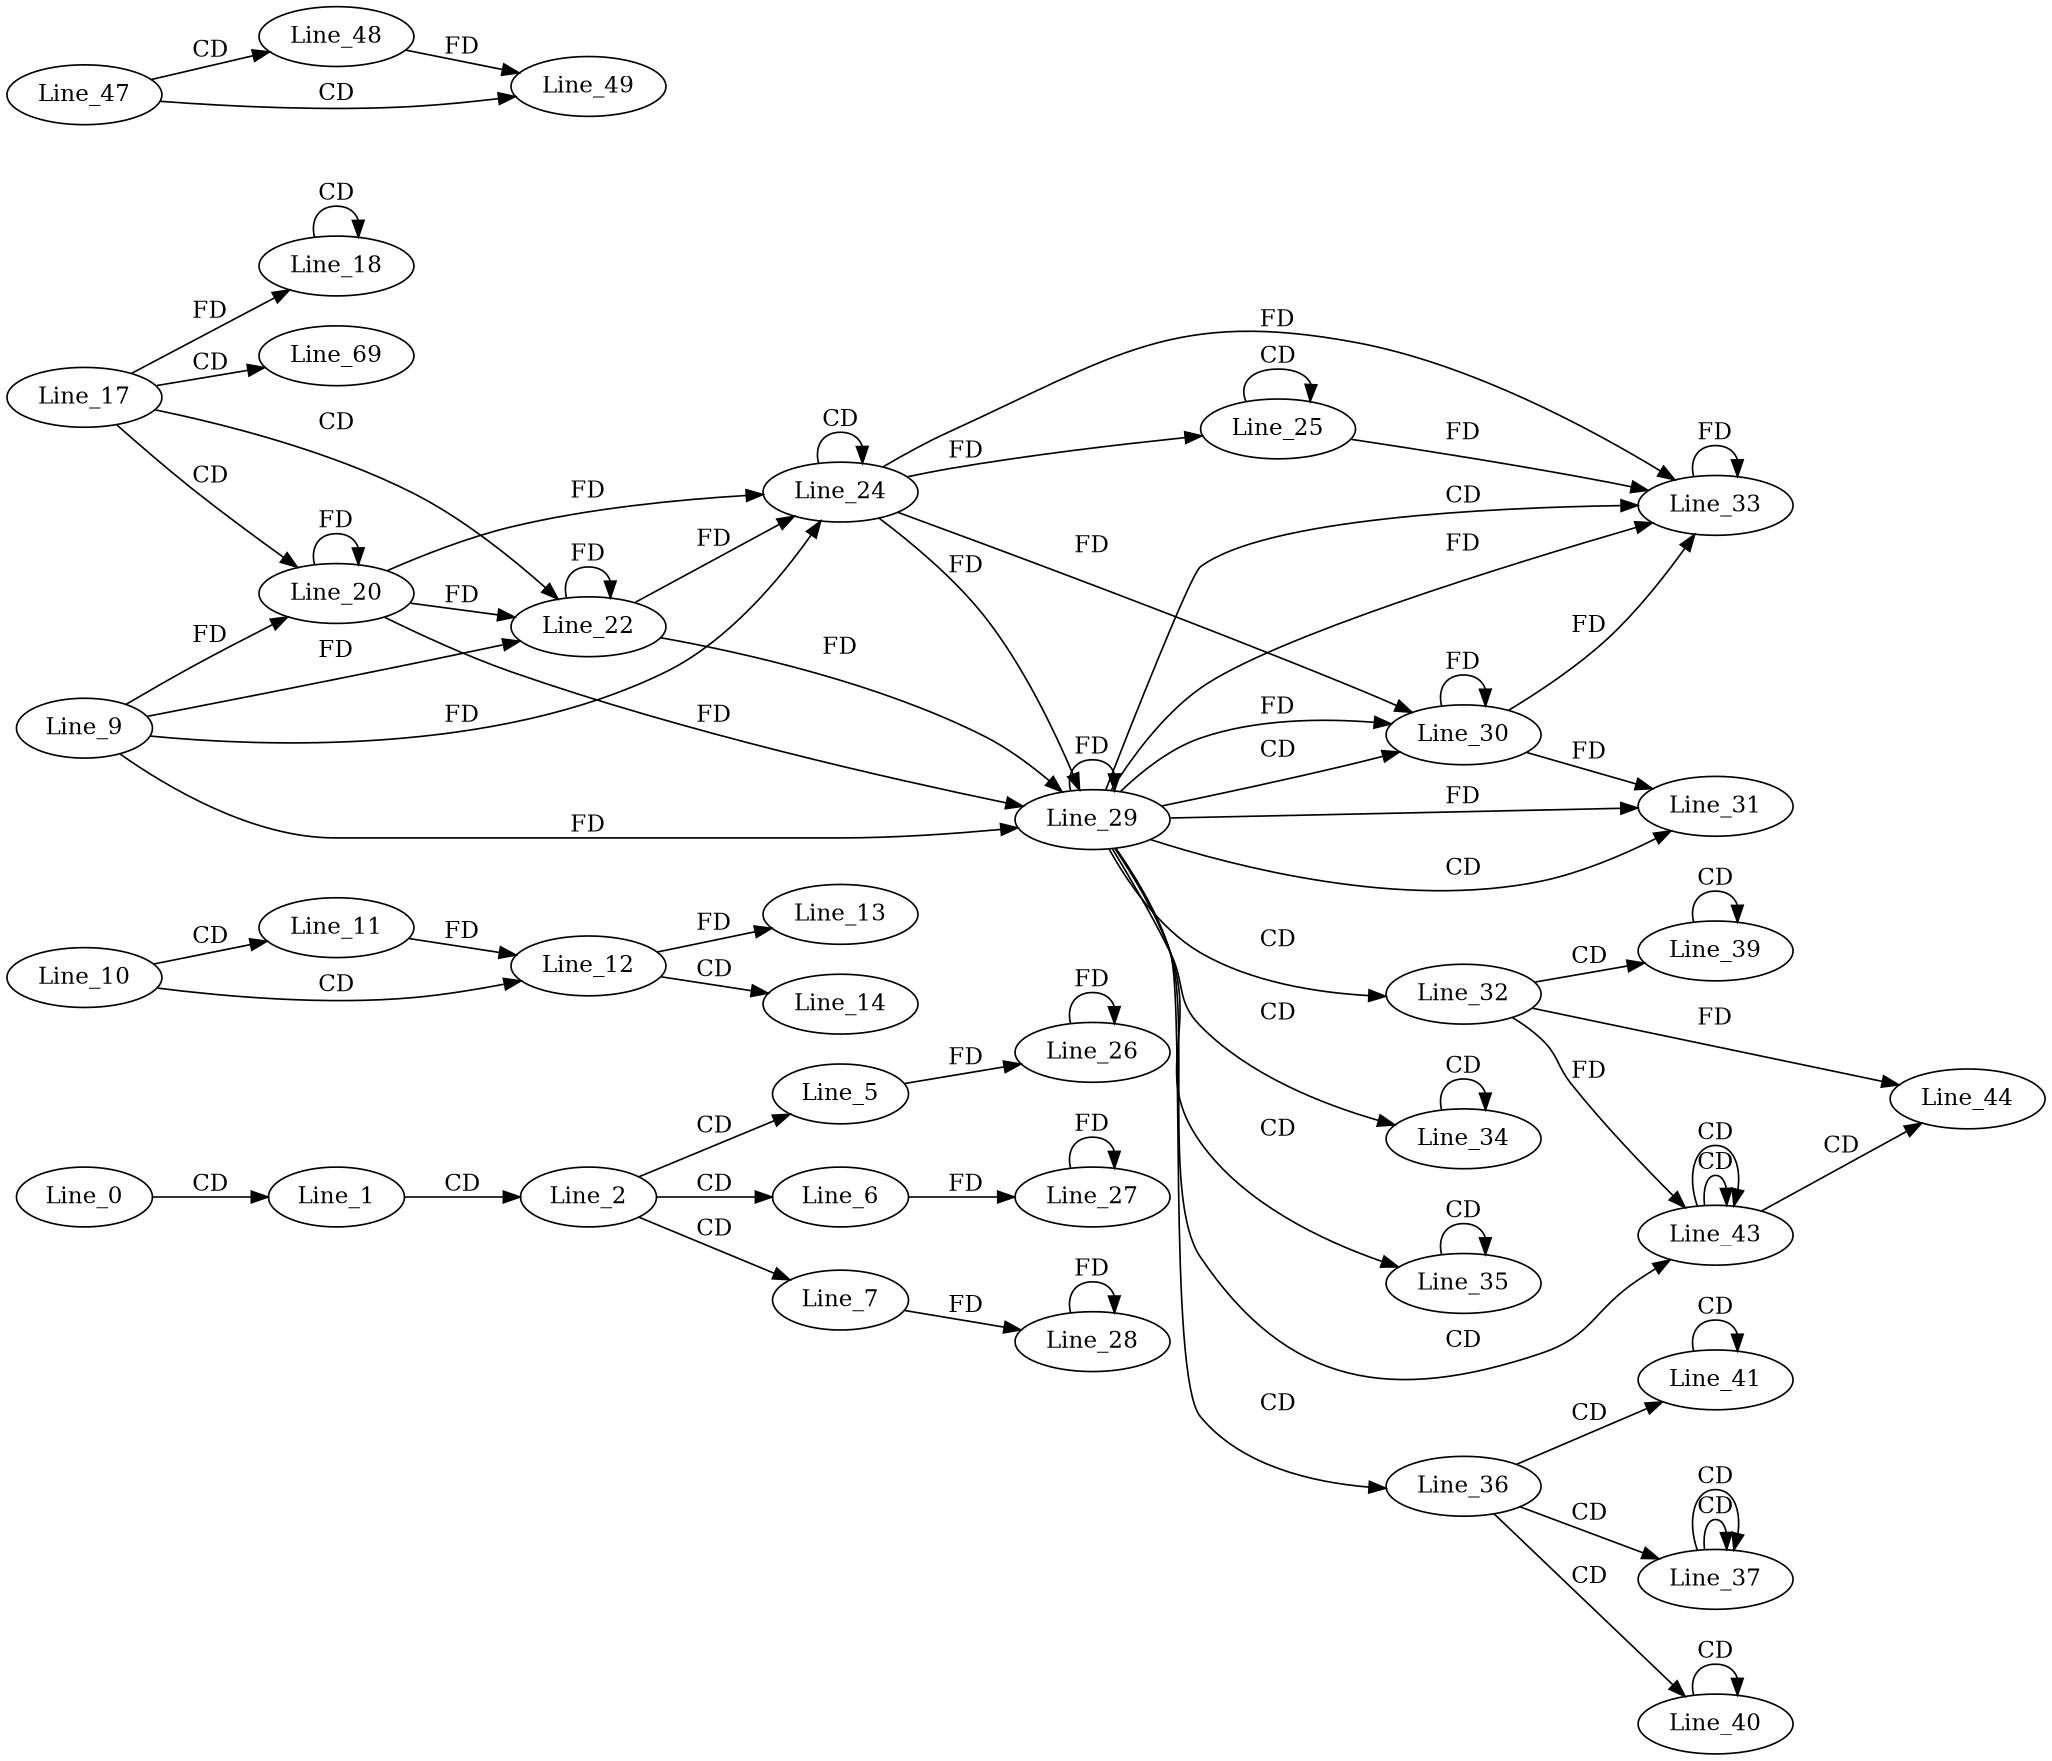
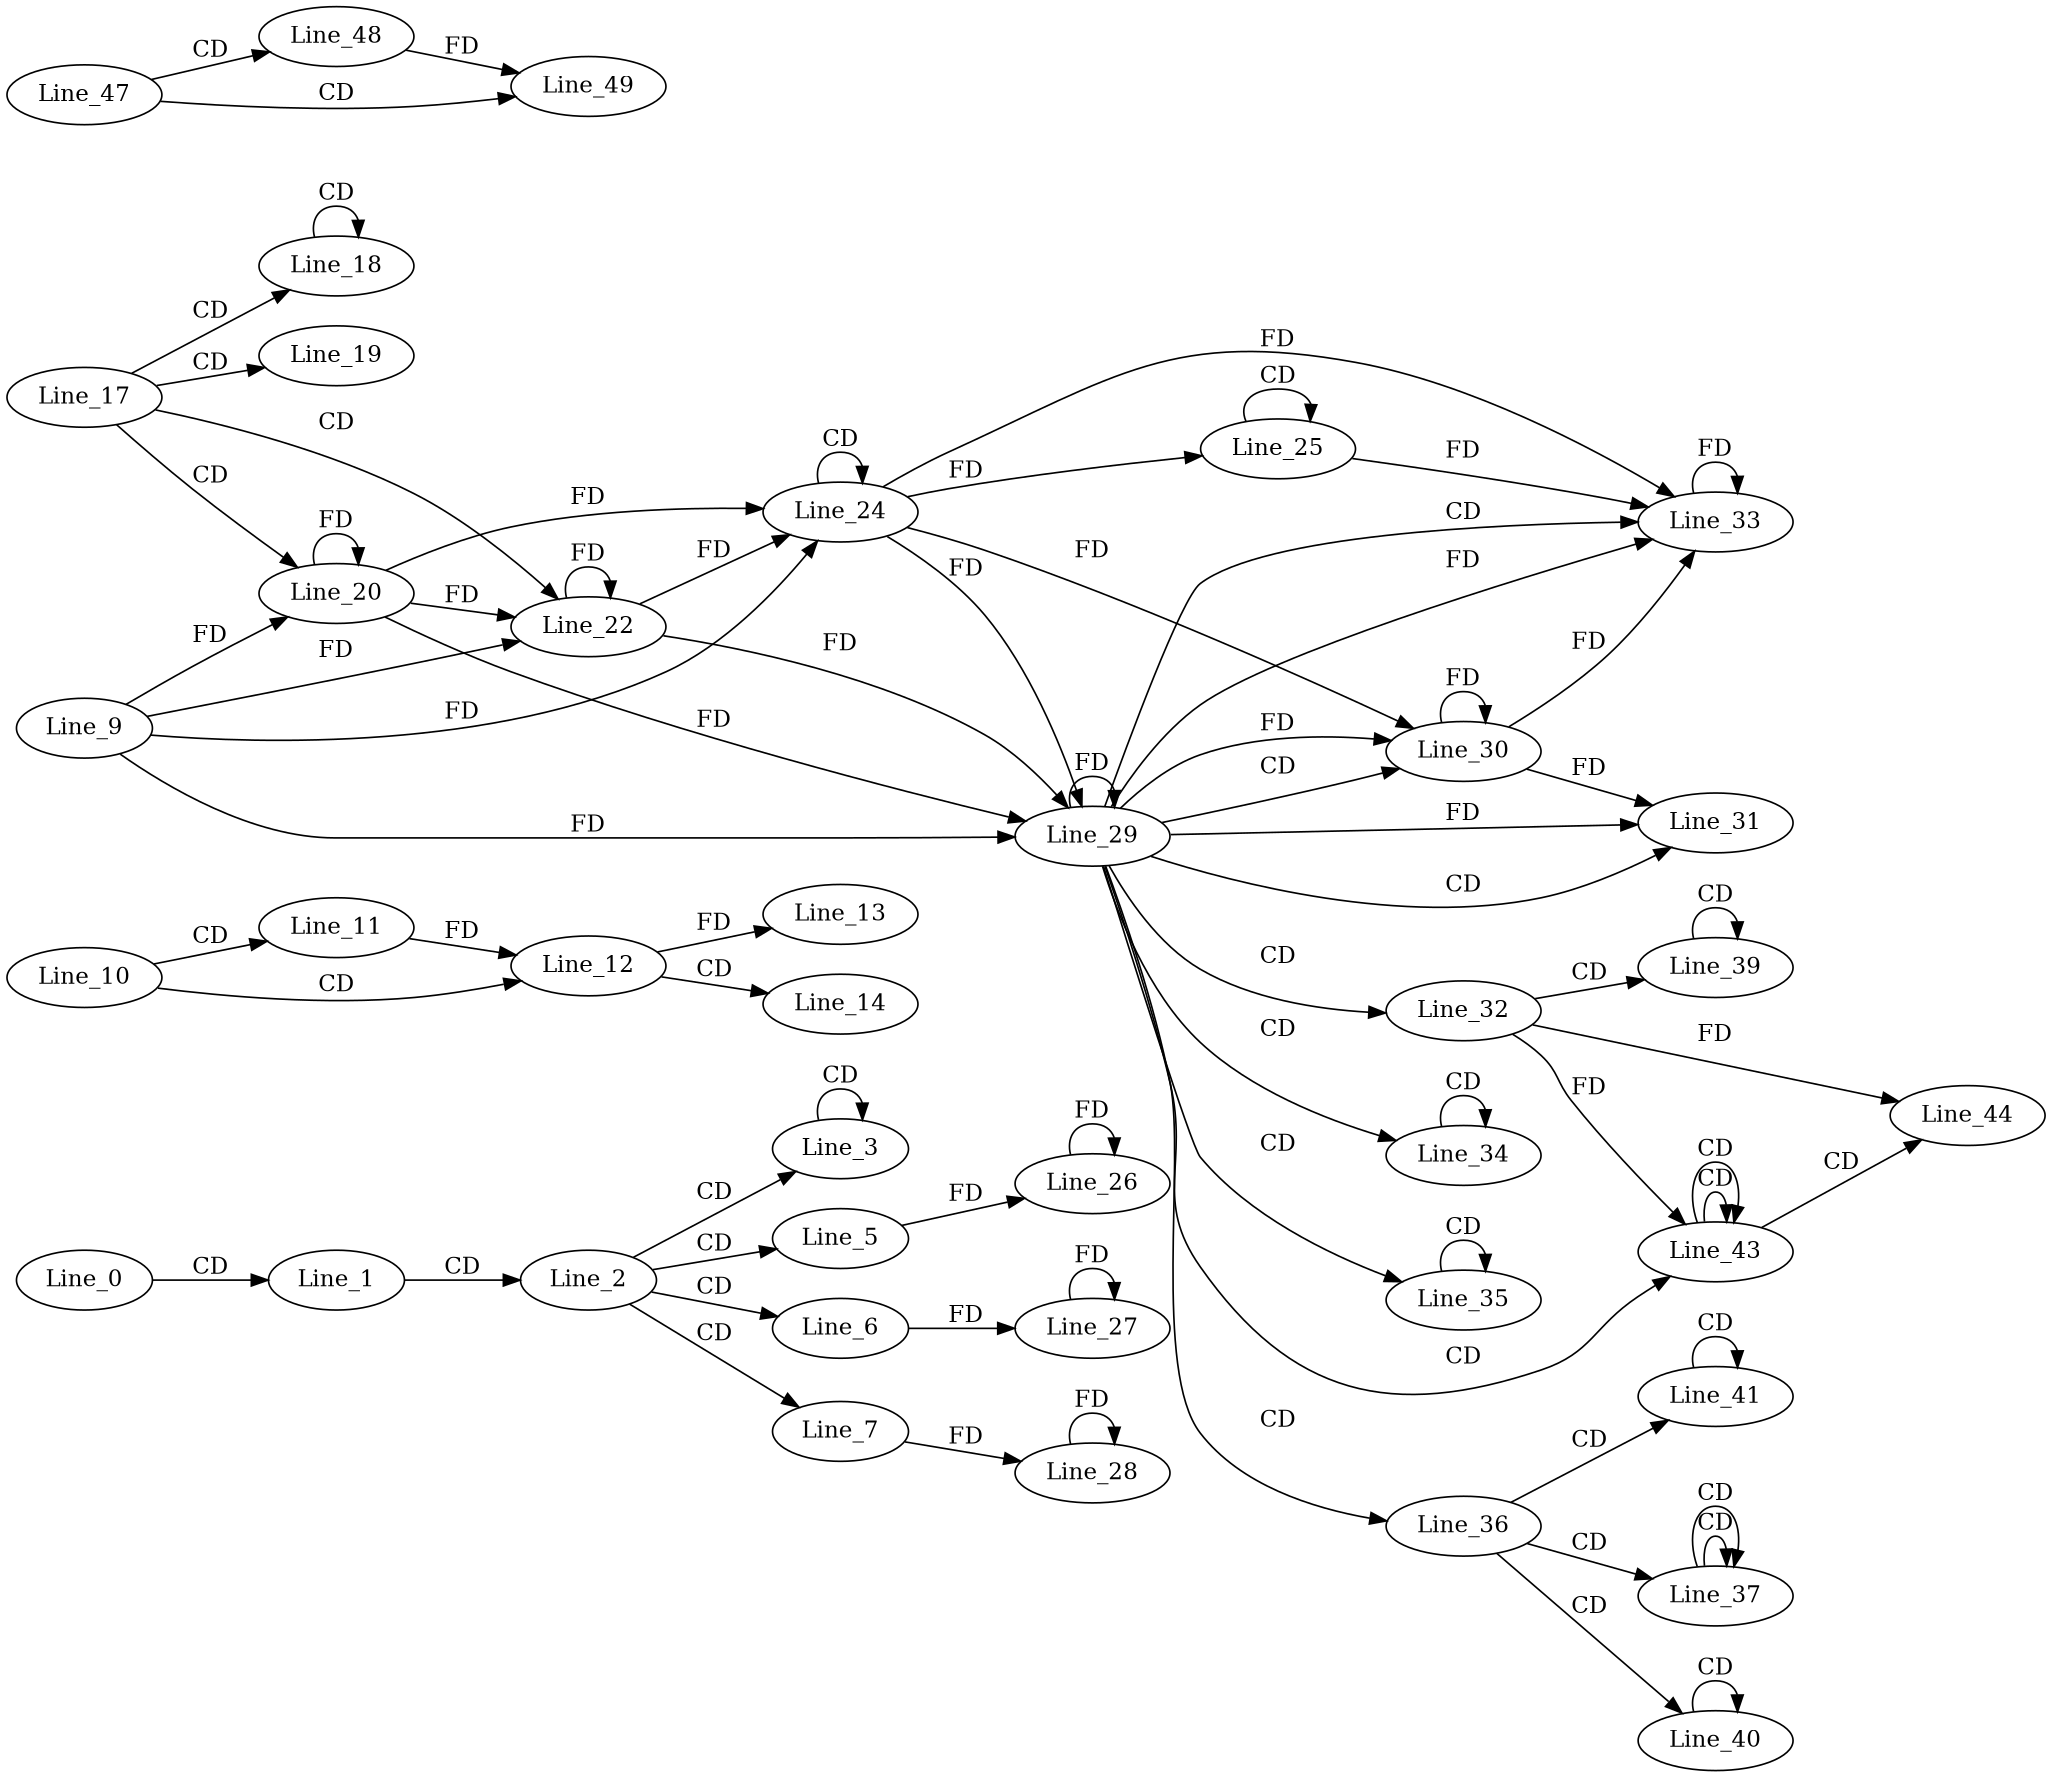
(210, 312) -> (210, 312)
(336, 356) -> (336, 356)
none -> (841, 1149)
